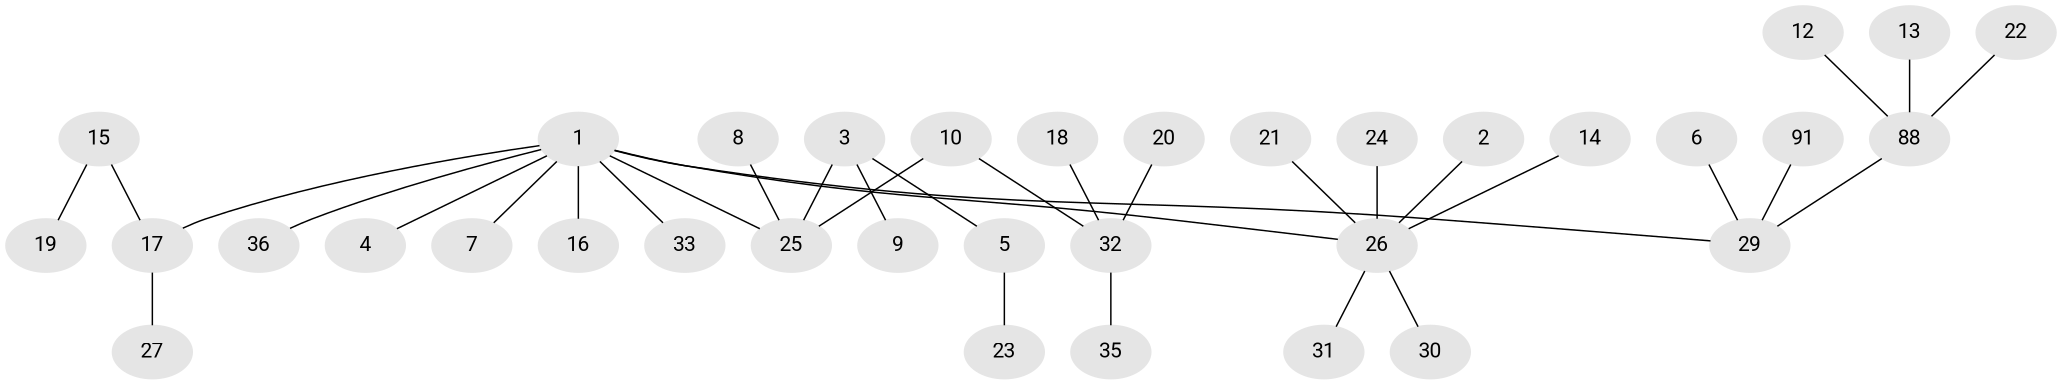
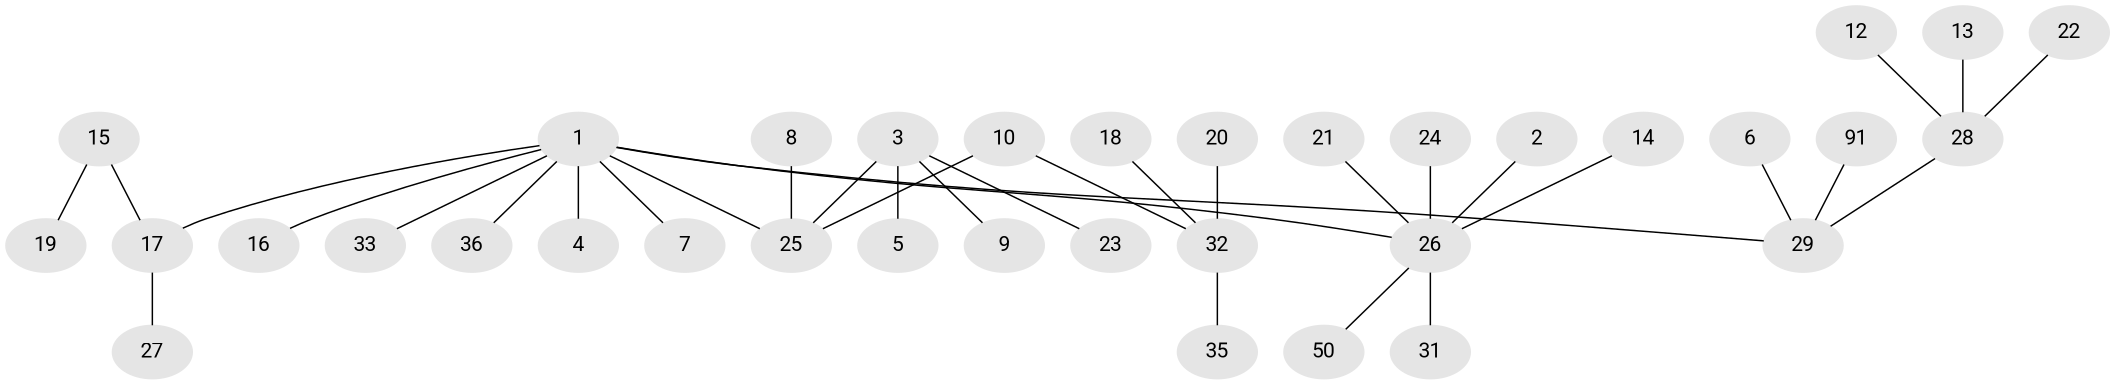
(1910, 139) -> (1963, 139)
(1004, 299) -> (1027, 203)
(1430, 352) -> (1324, 352)
